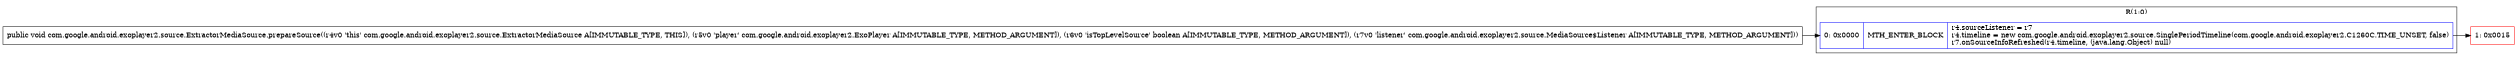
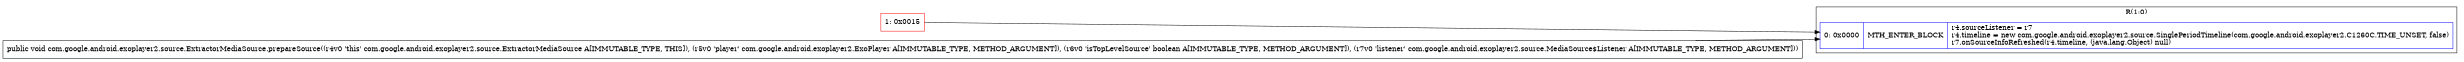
(2460, 36) -> (1370, 27)
